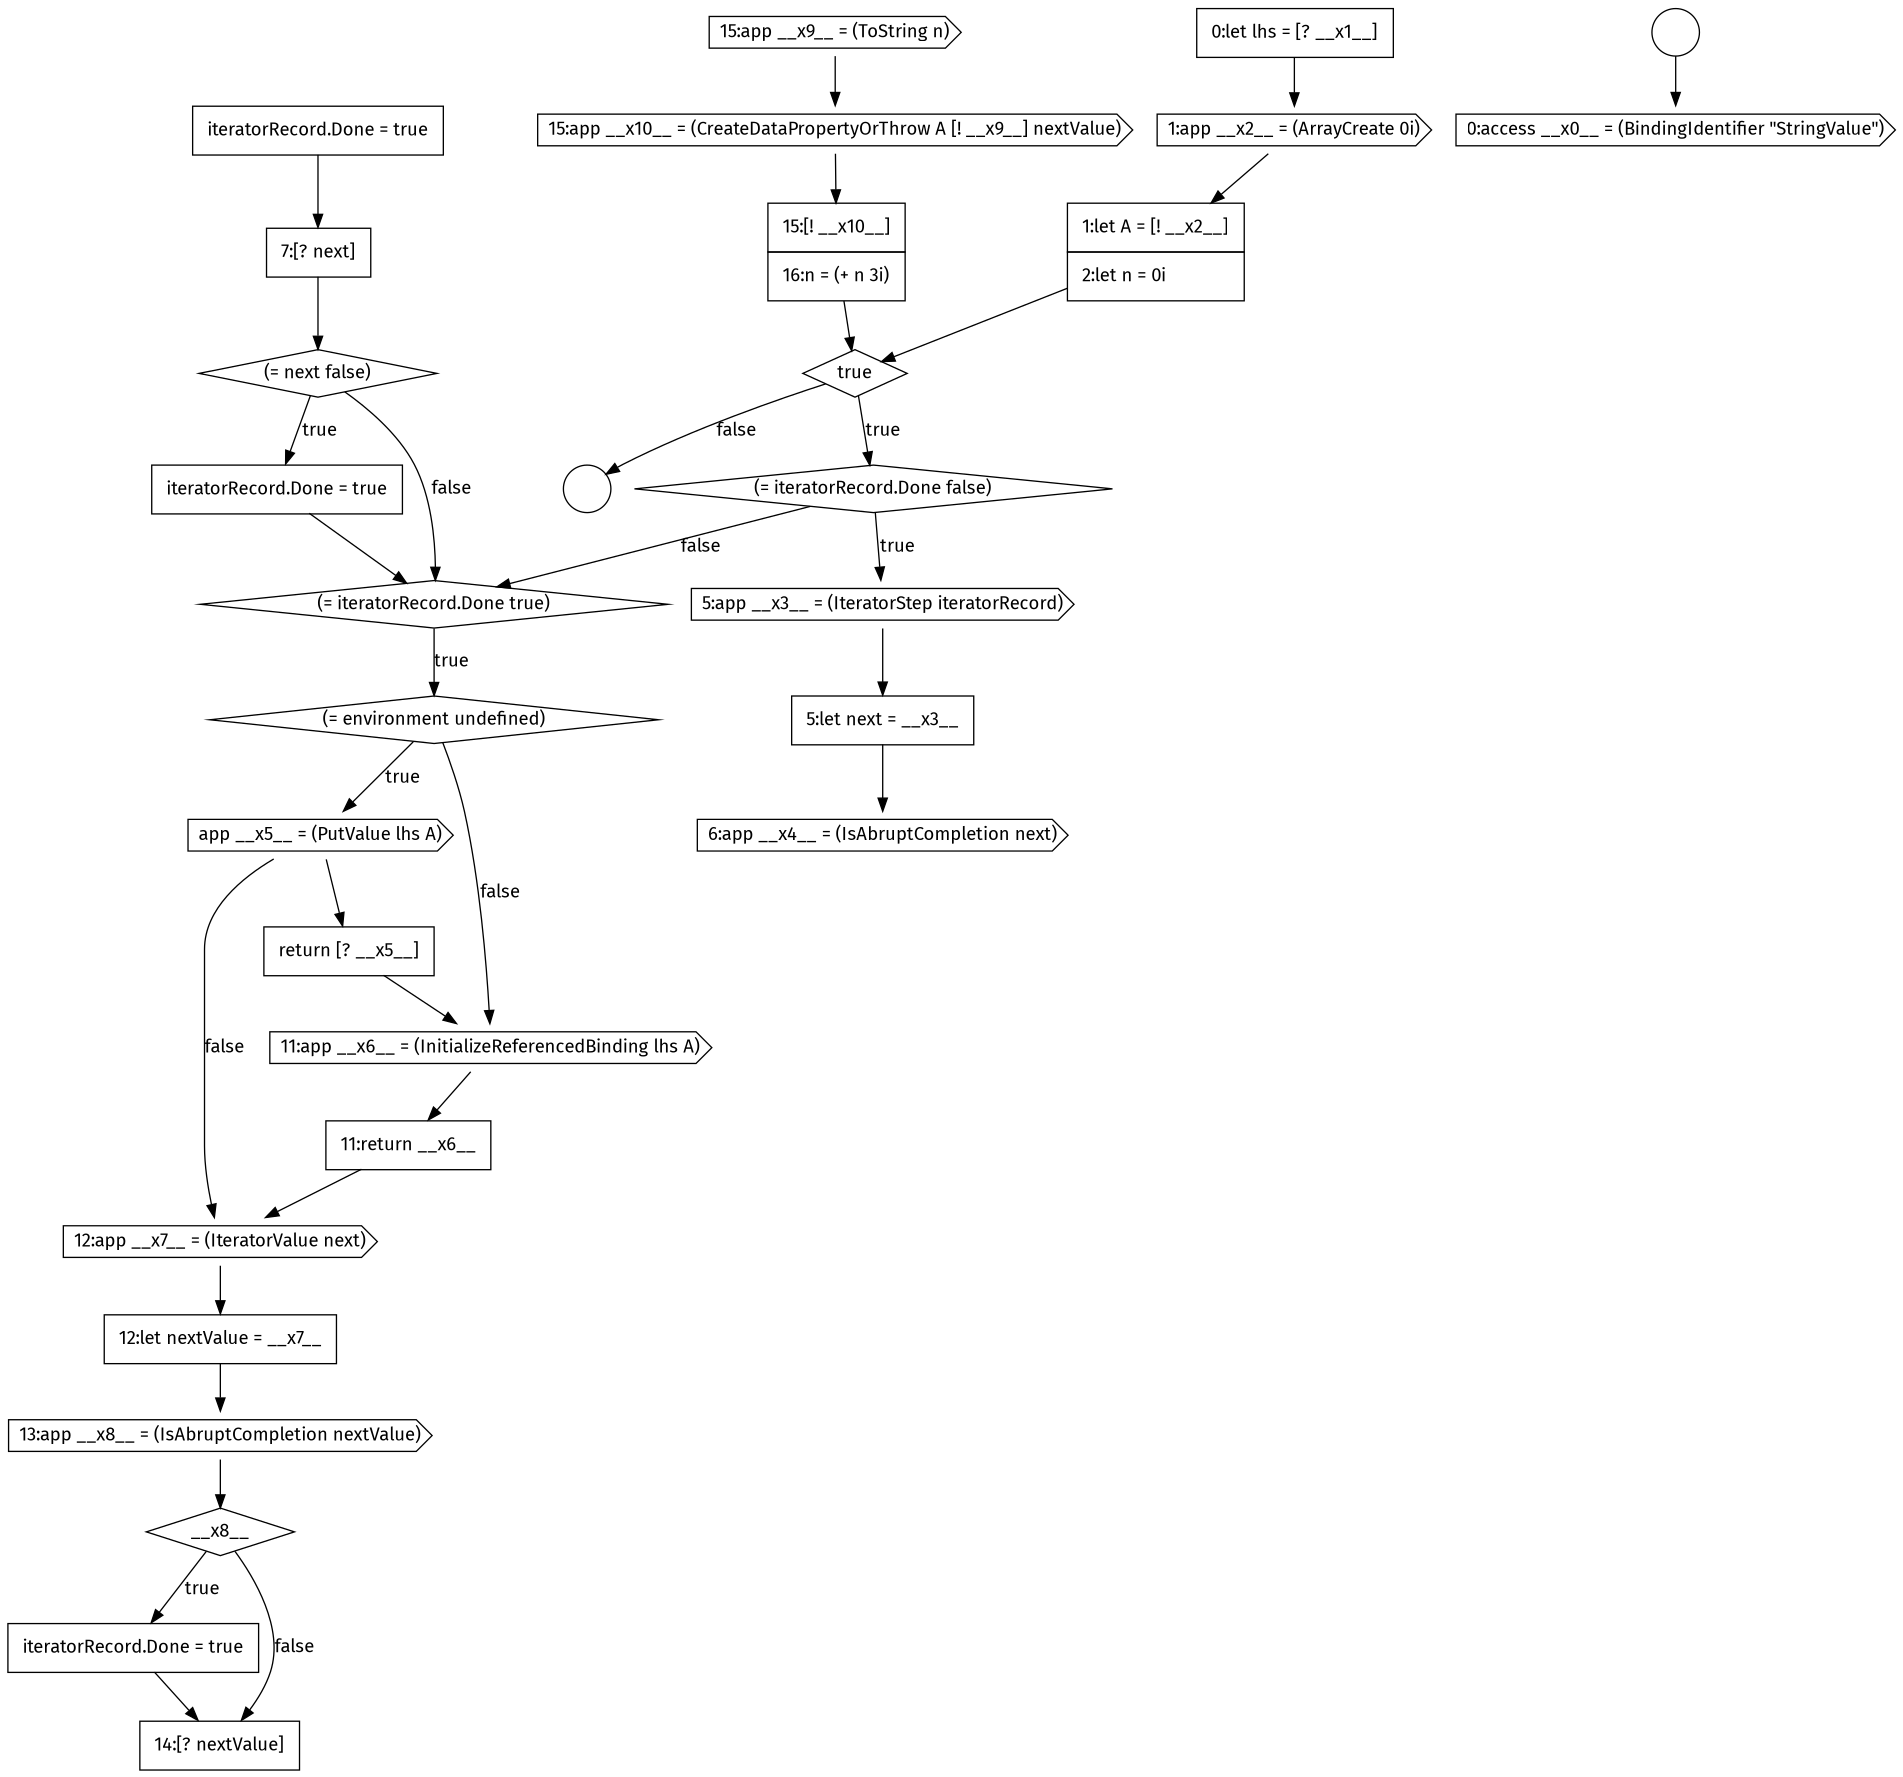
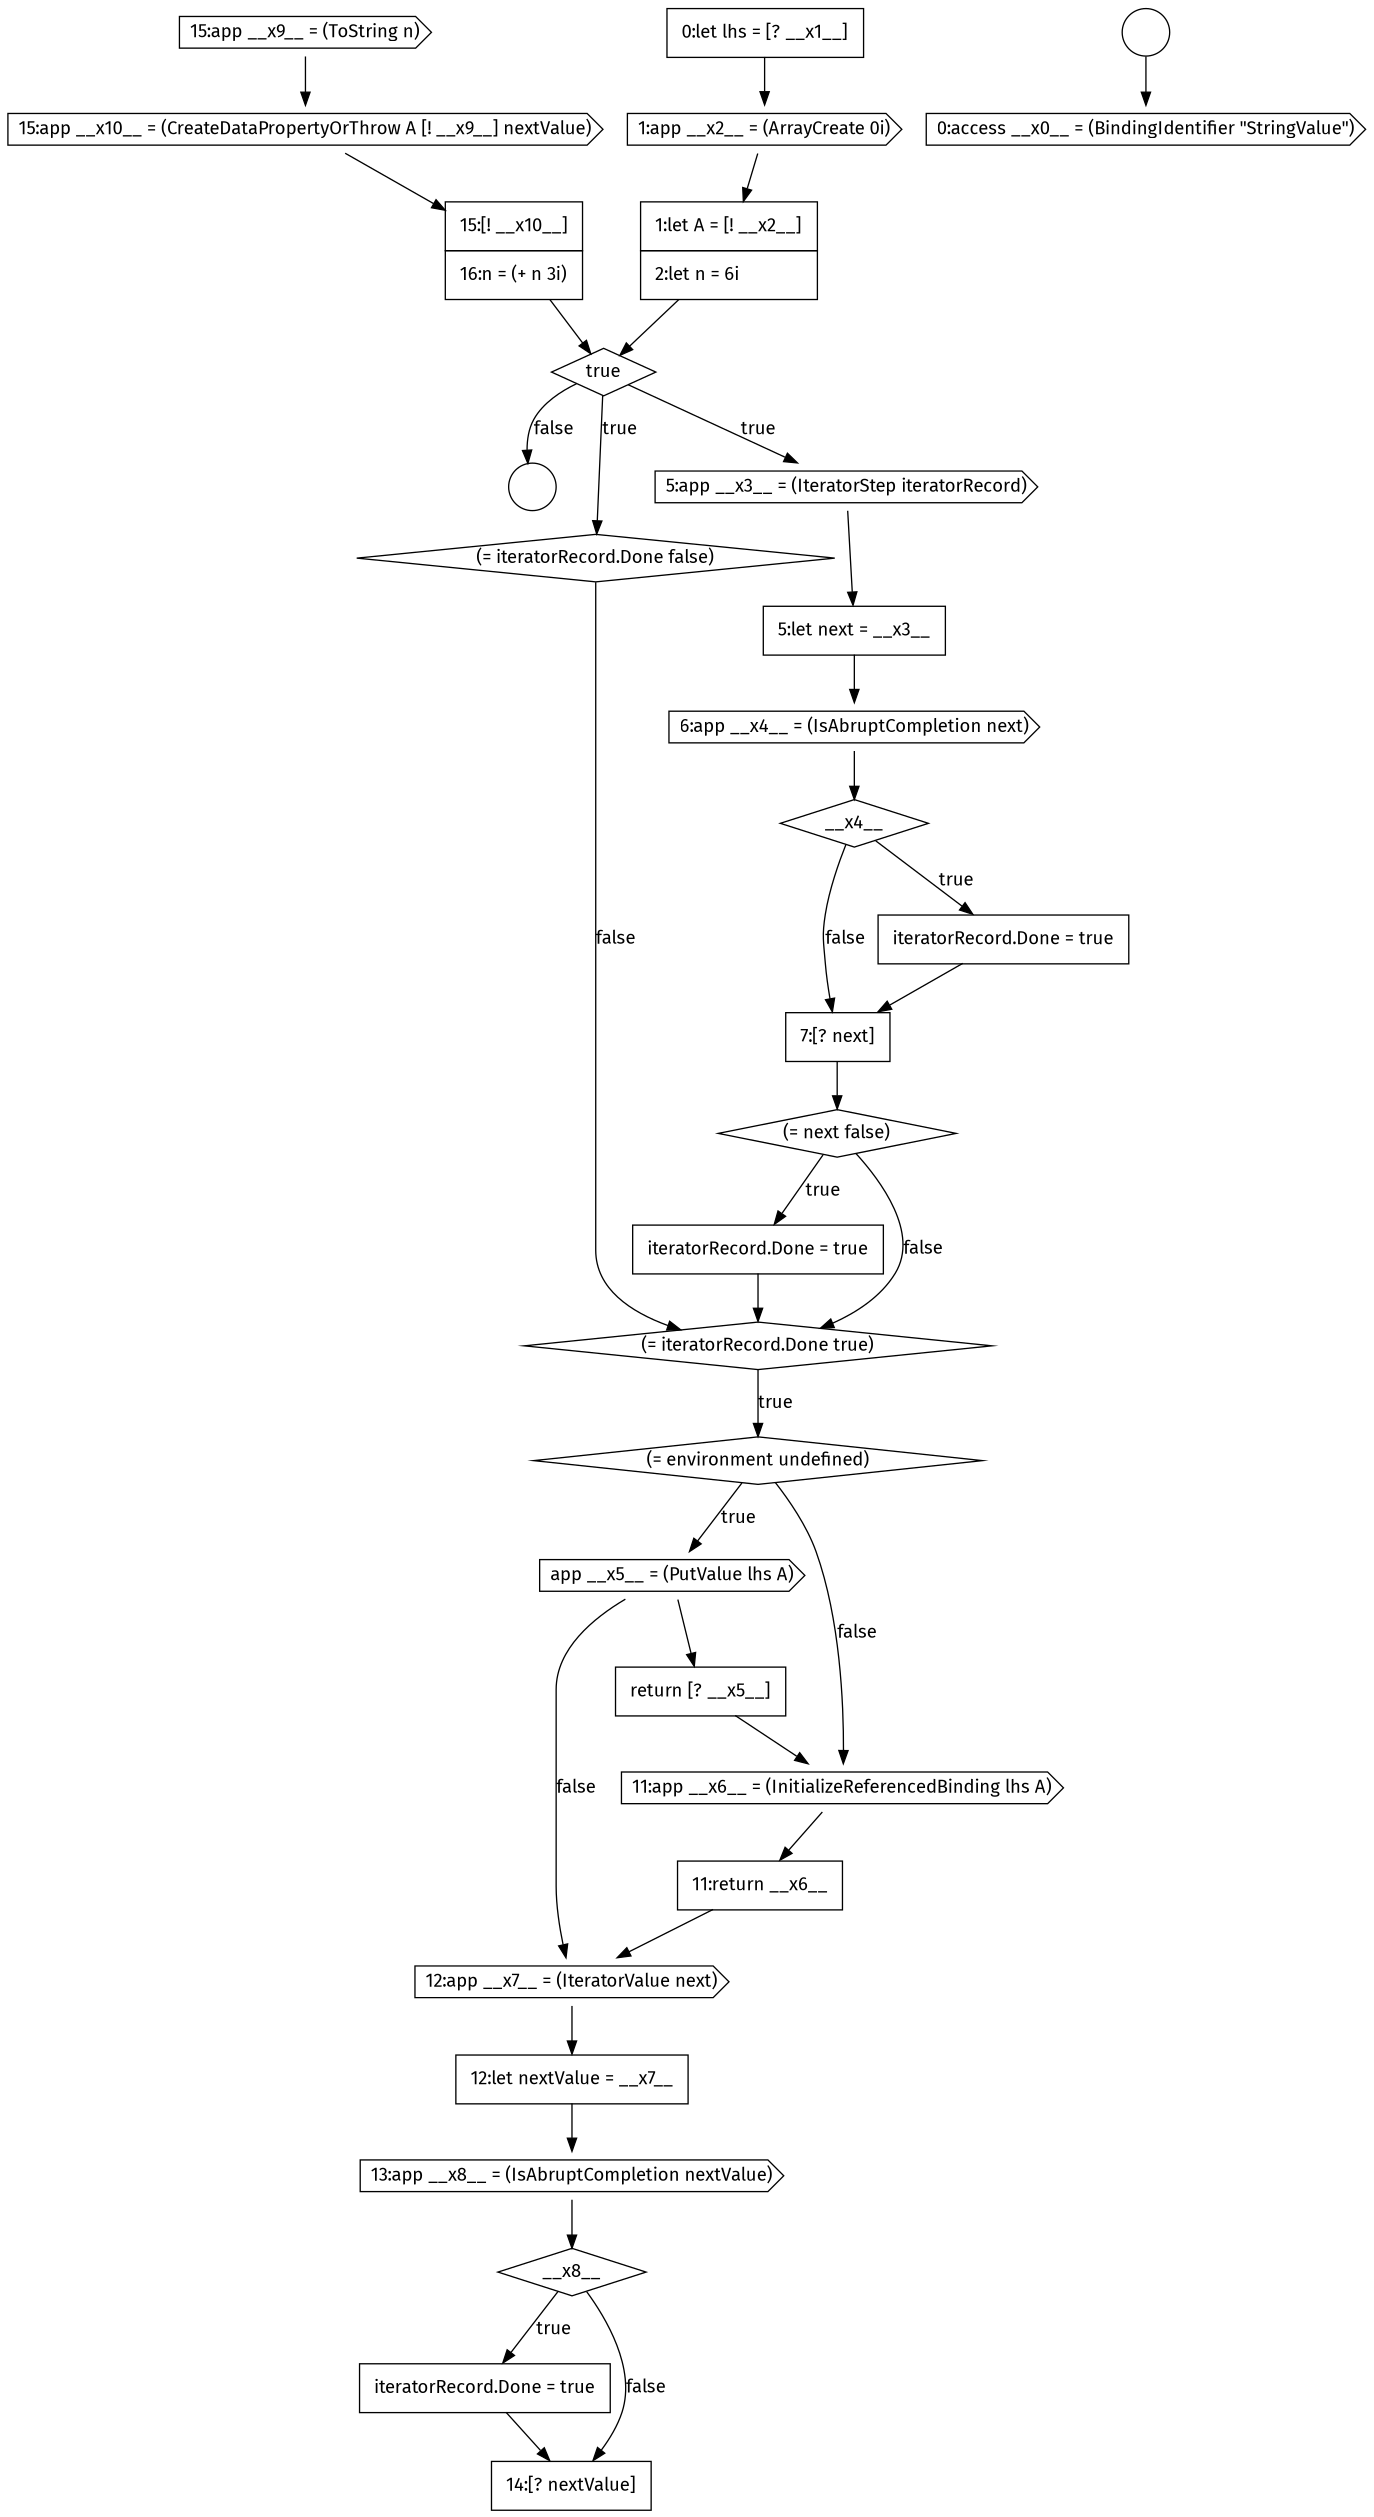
(1124, 276) -> (697, 274)
(878, 540) -> (707, 421)
none -> (854, 823)
